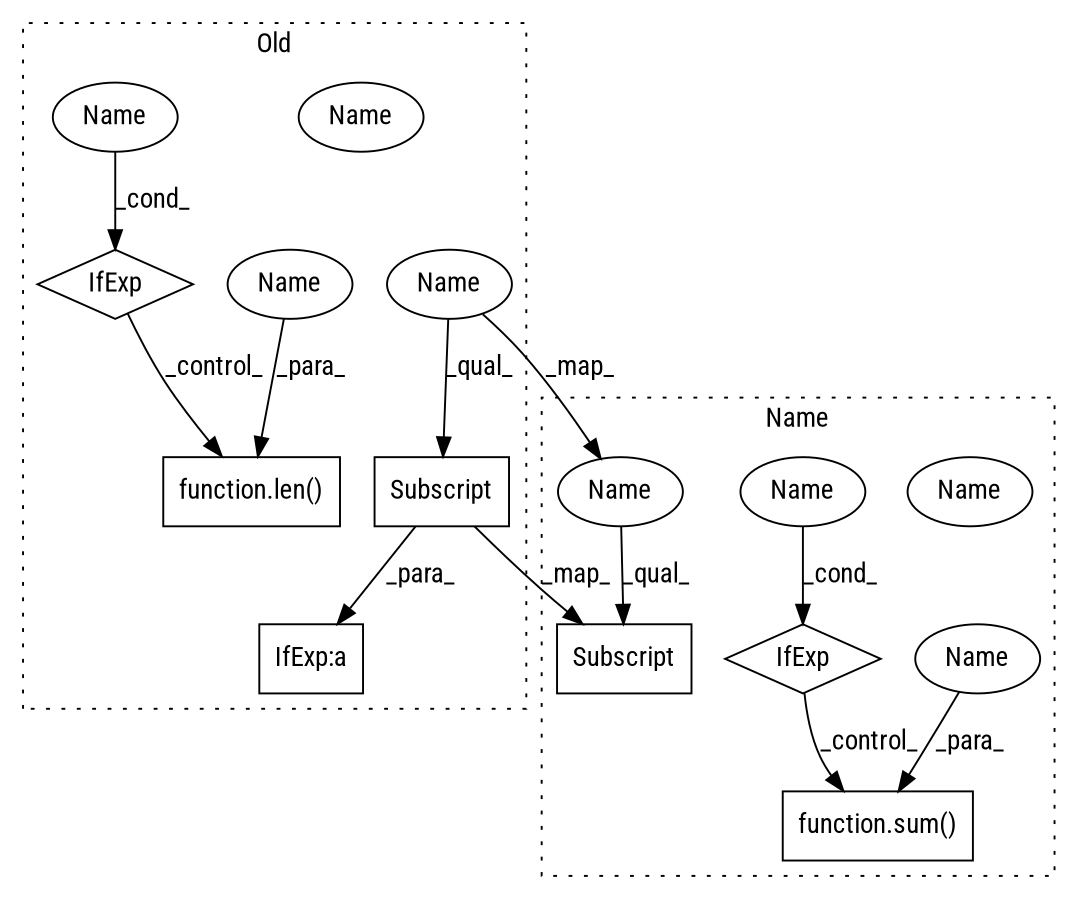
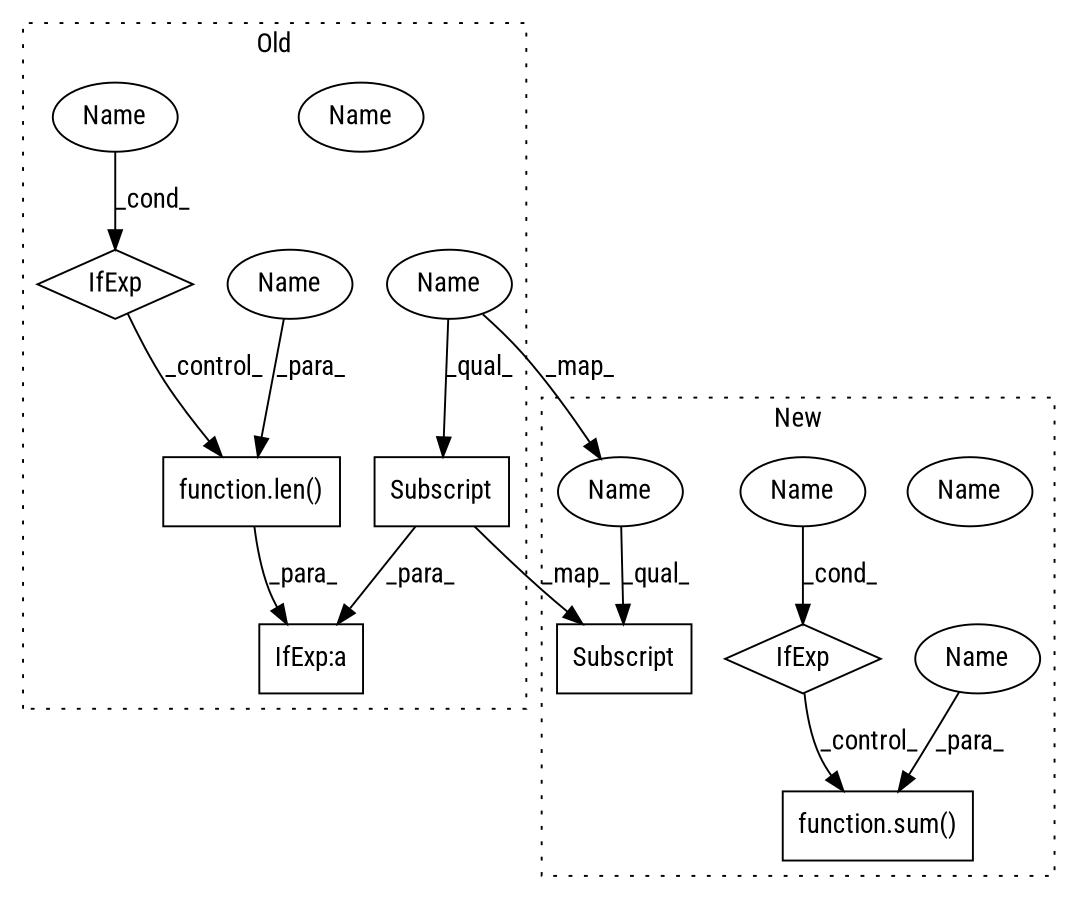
(798, 420) -> (798, 420)
none -> (262, 568)
